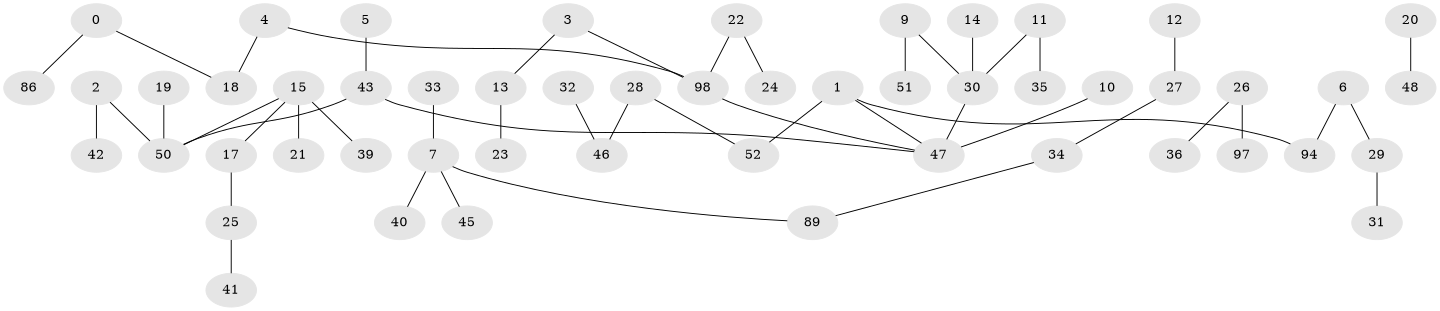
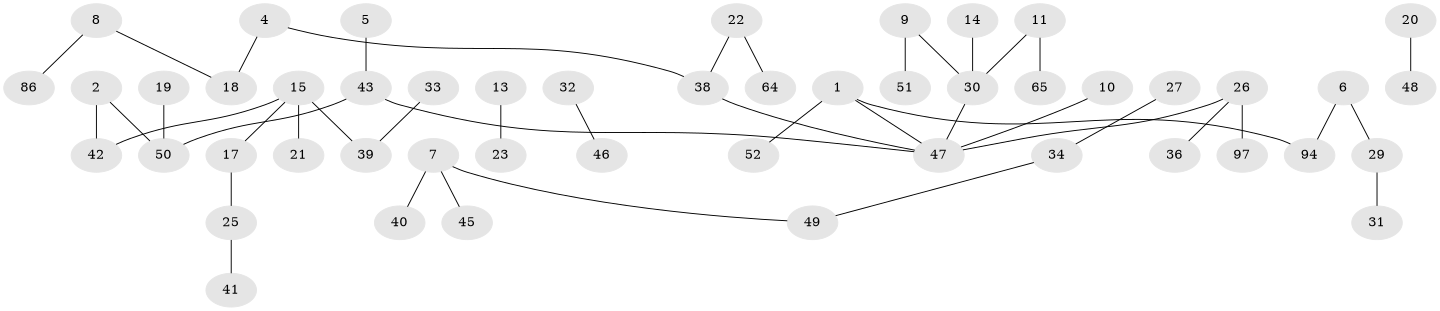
(96, 21) -> (96, 21)
(568, 21) -> none
(1175, 21) -> none
(636, 88) -> none
(703, 88) -> (703, 88)
(770, 88) -> (770, 88)
(1040, 88) -> (1040, 88)
(231, 122) -> (198, 122)
(433, 122) -> (400, 122)
none -> (1087, 129)
(813, 223) -> (813, 223)
